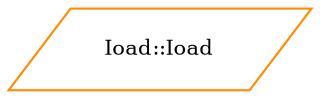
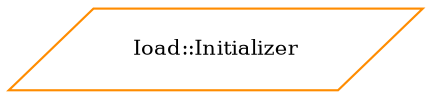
(160, 49) -> (216, 49)
